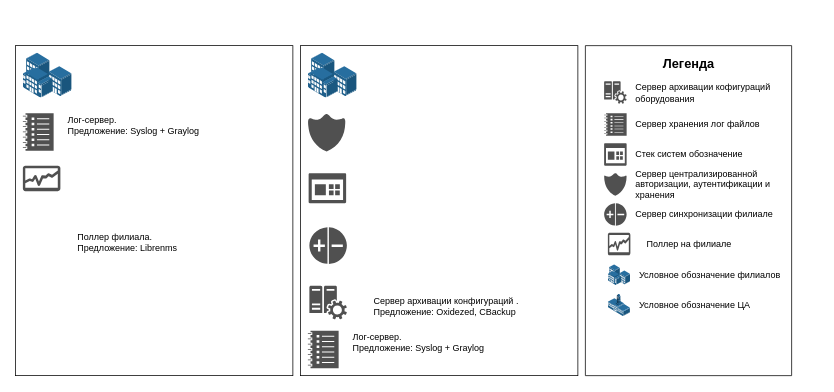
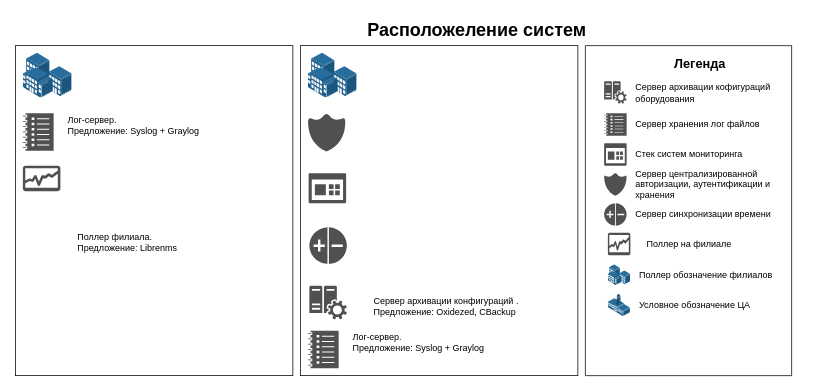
none -> (477, 30)
(689, 64) -> (700, 64)
(691, 154) -> (691, 154)
(704, 214) -> (704, 214)
(710, 275) -> (705, 275)
